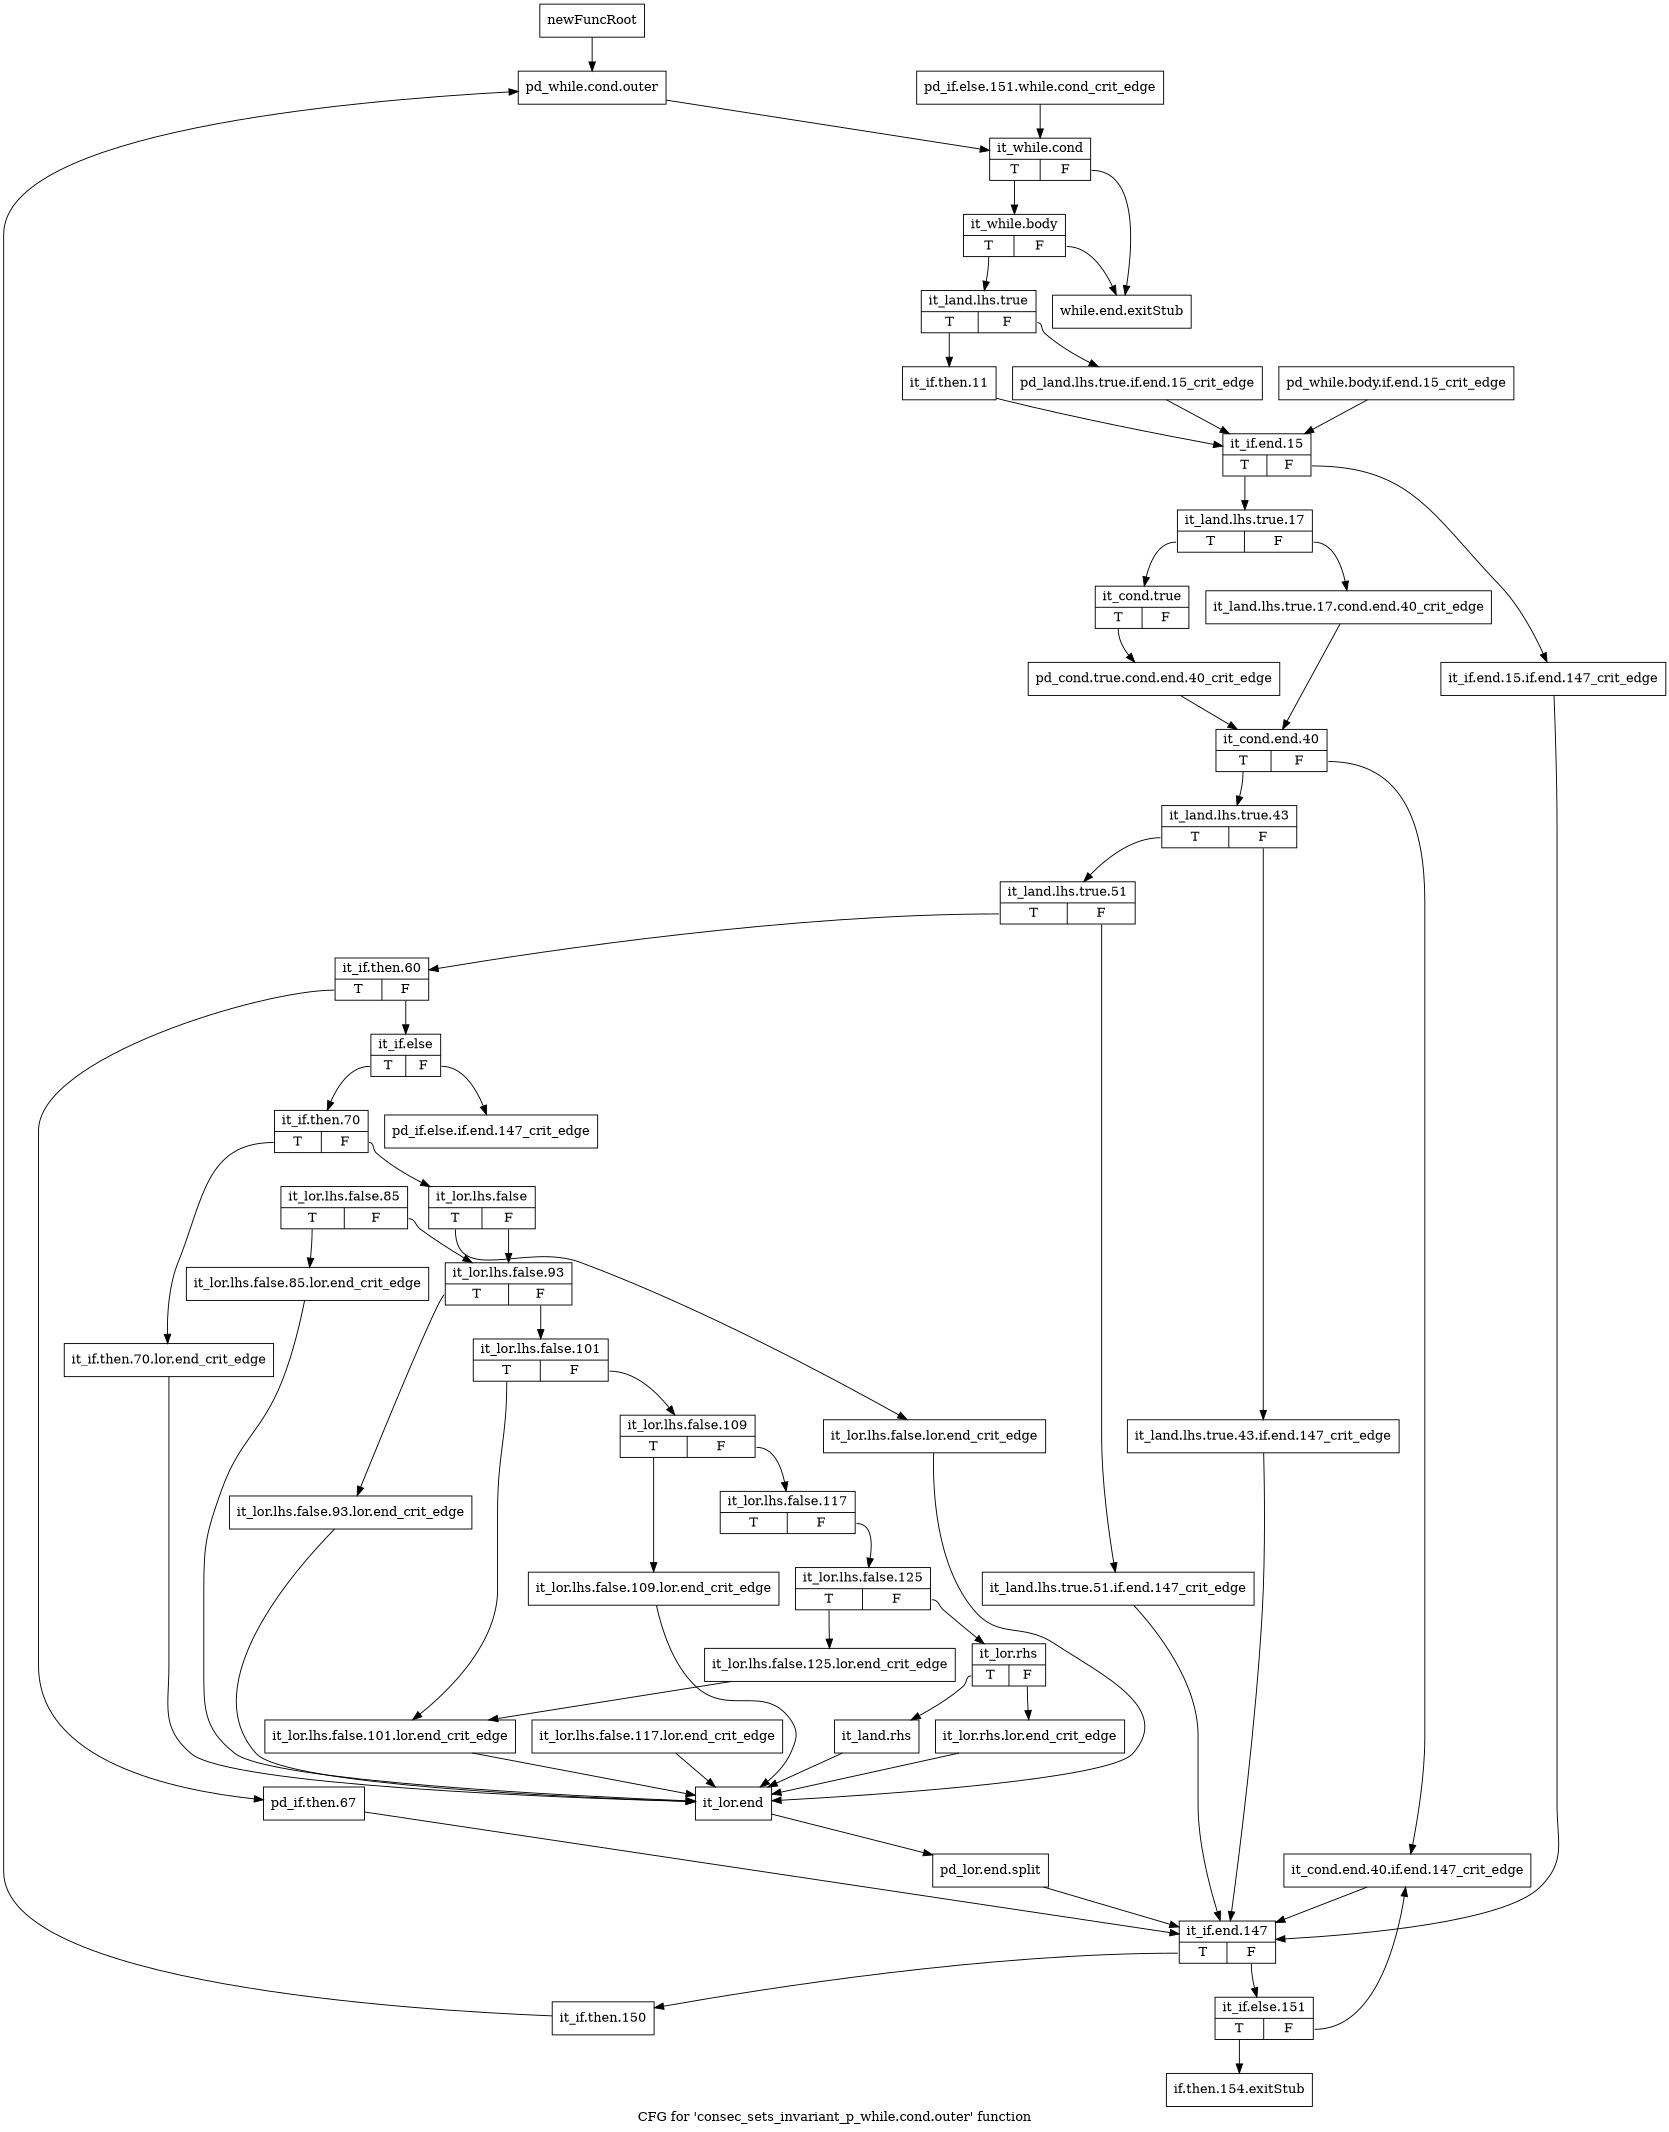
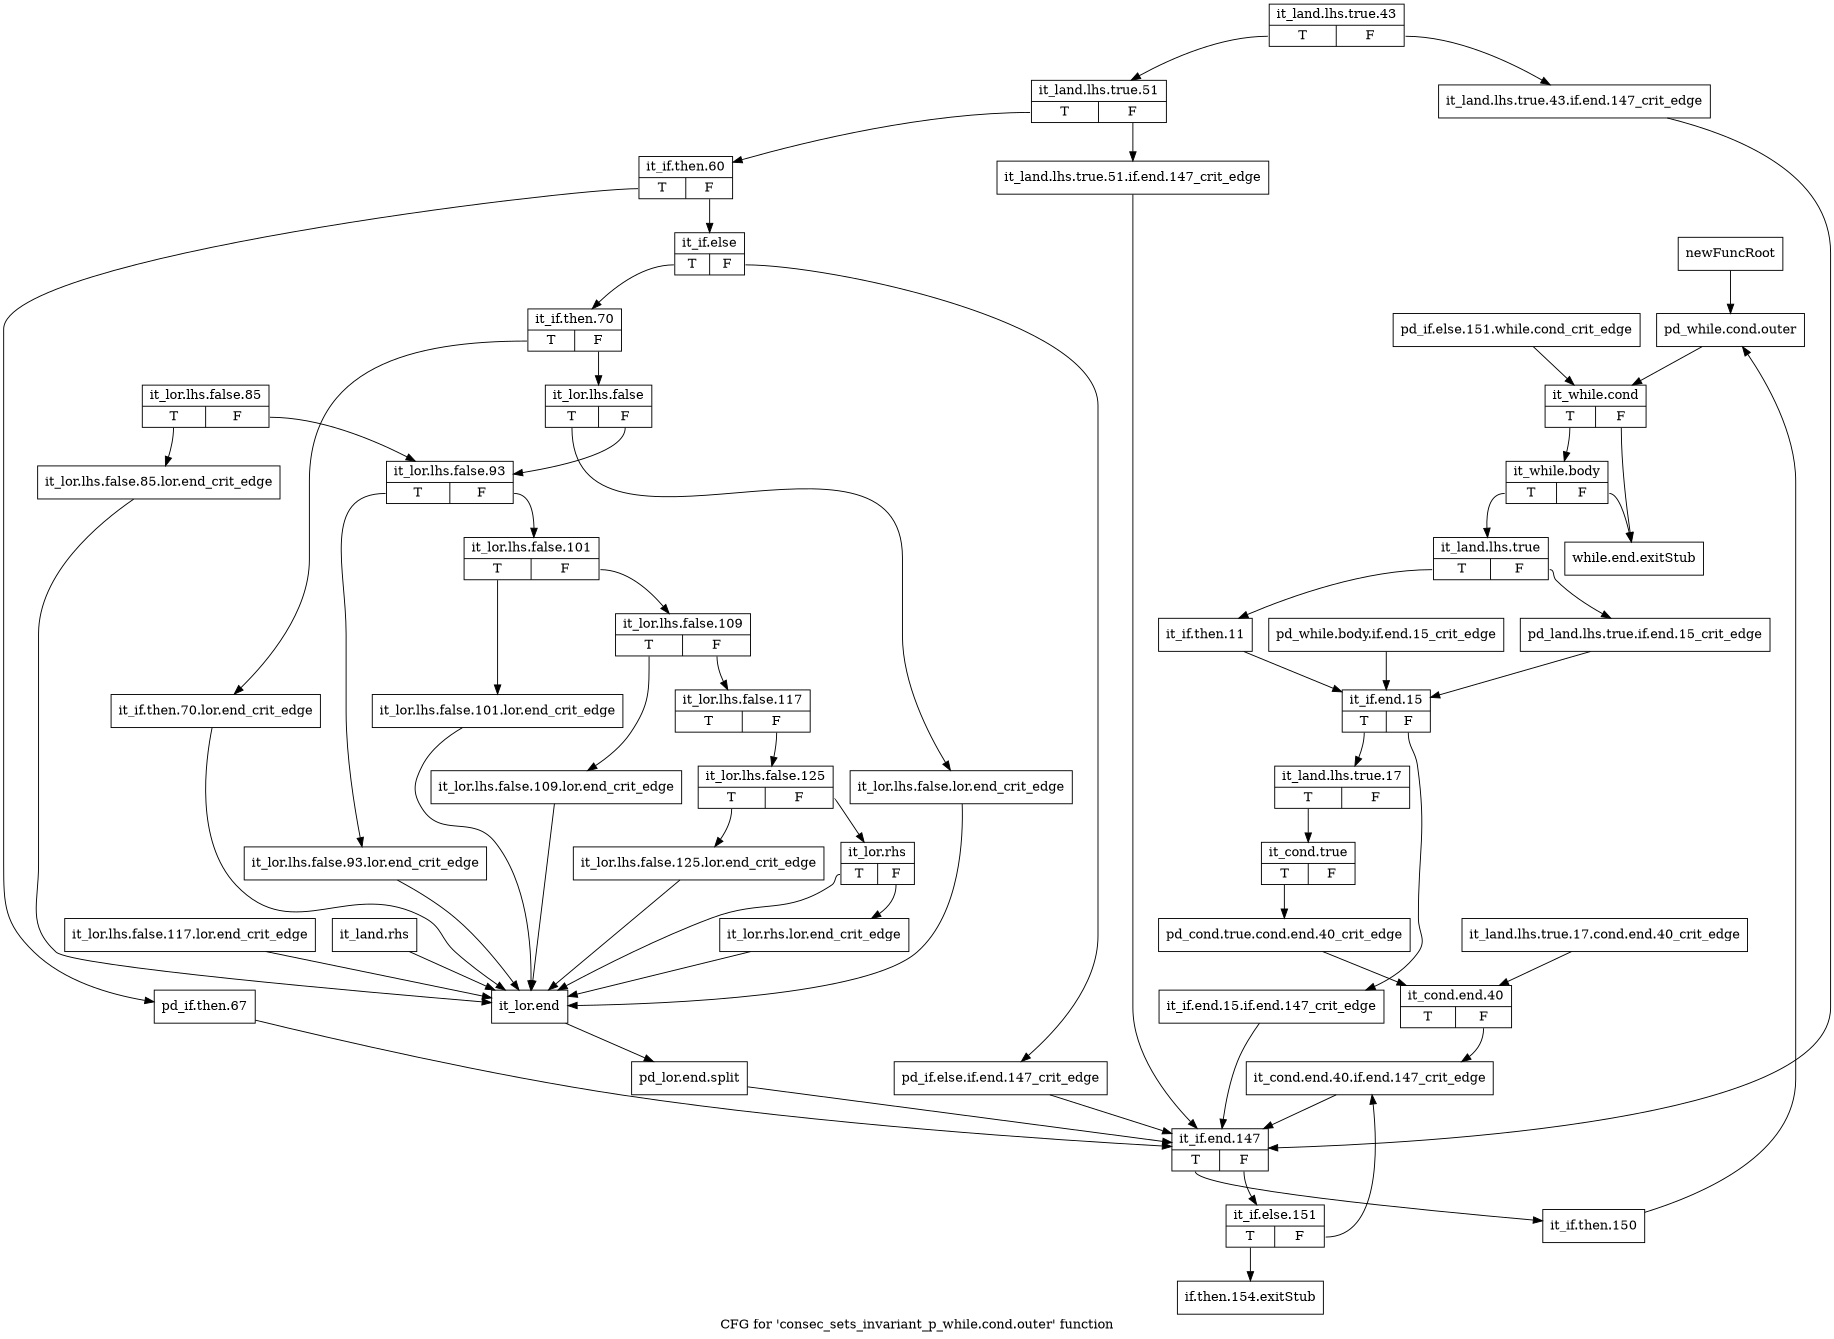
(1336, 556) -> none
(1242, 784) -> none
none -> (1106, 1113)
(948, 1698) -> (702, 922)
(615, 1700) -> (618, 932)
